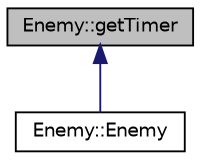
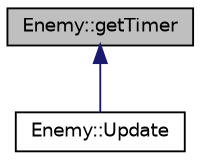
(100, 132) -> (100, 132)
